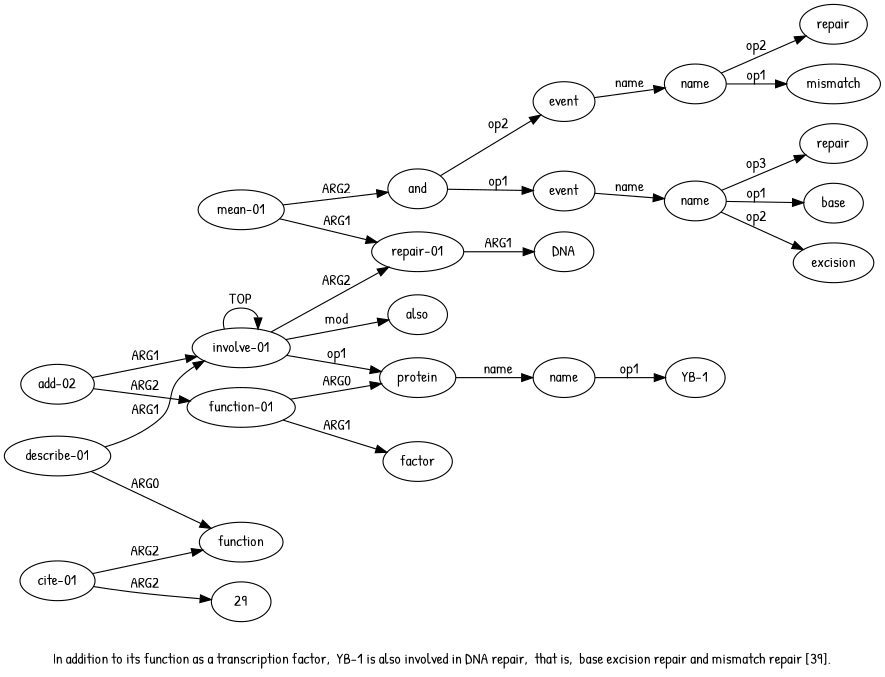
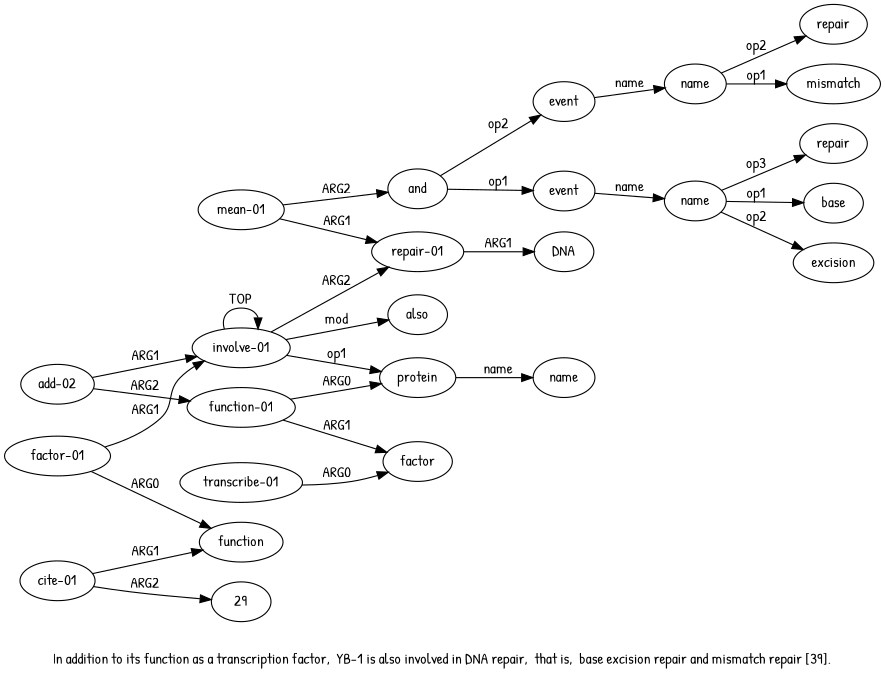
(695, 378) -> none
(58, 456) -> (58, 456)
none -> (241, 483)
(145, 552) -> (145, 552)
